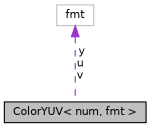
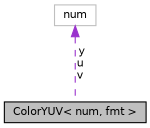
(75, 15) -> (75, 15)
